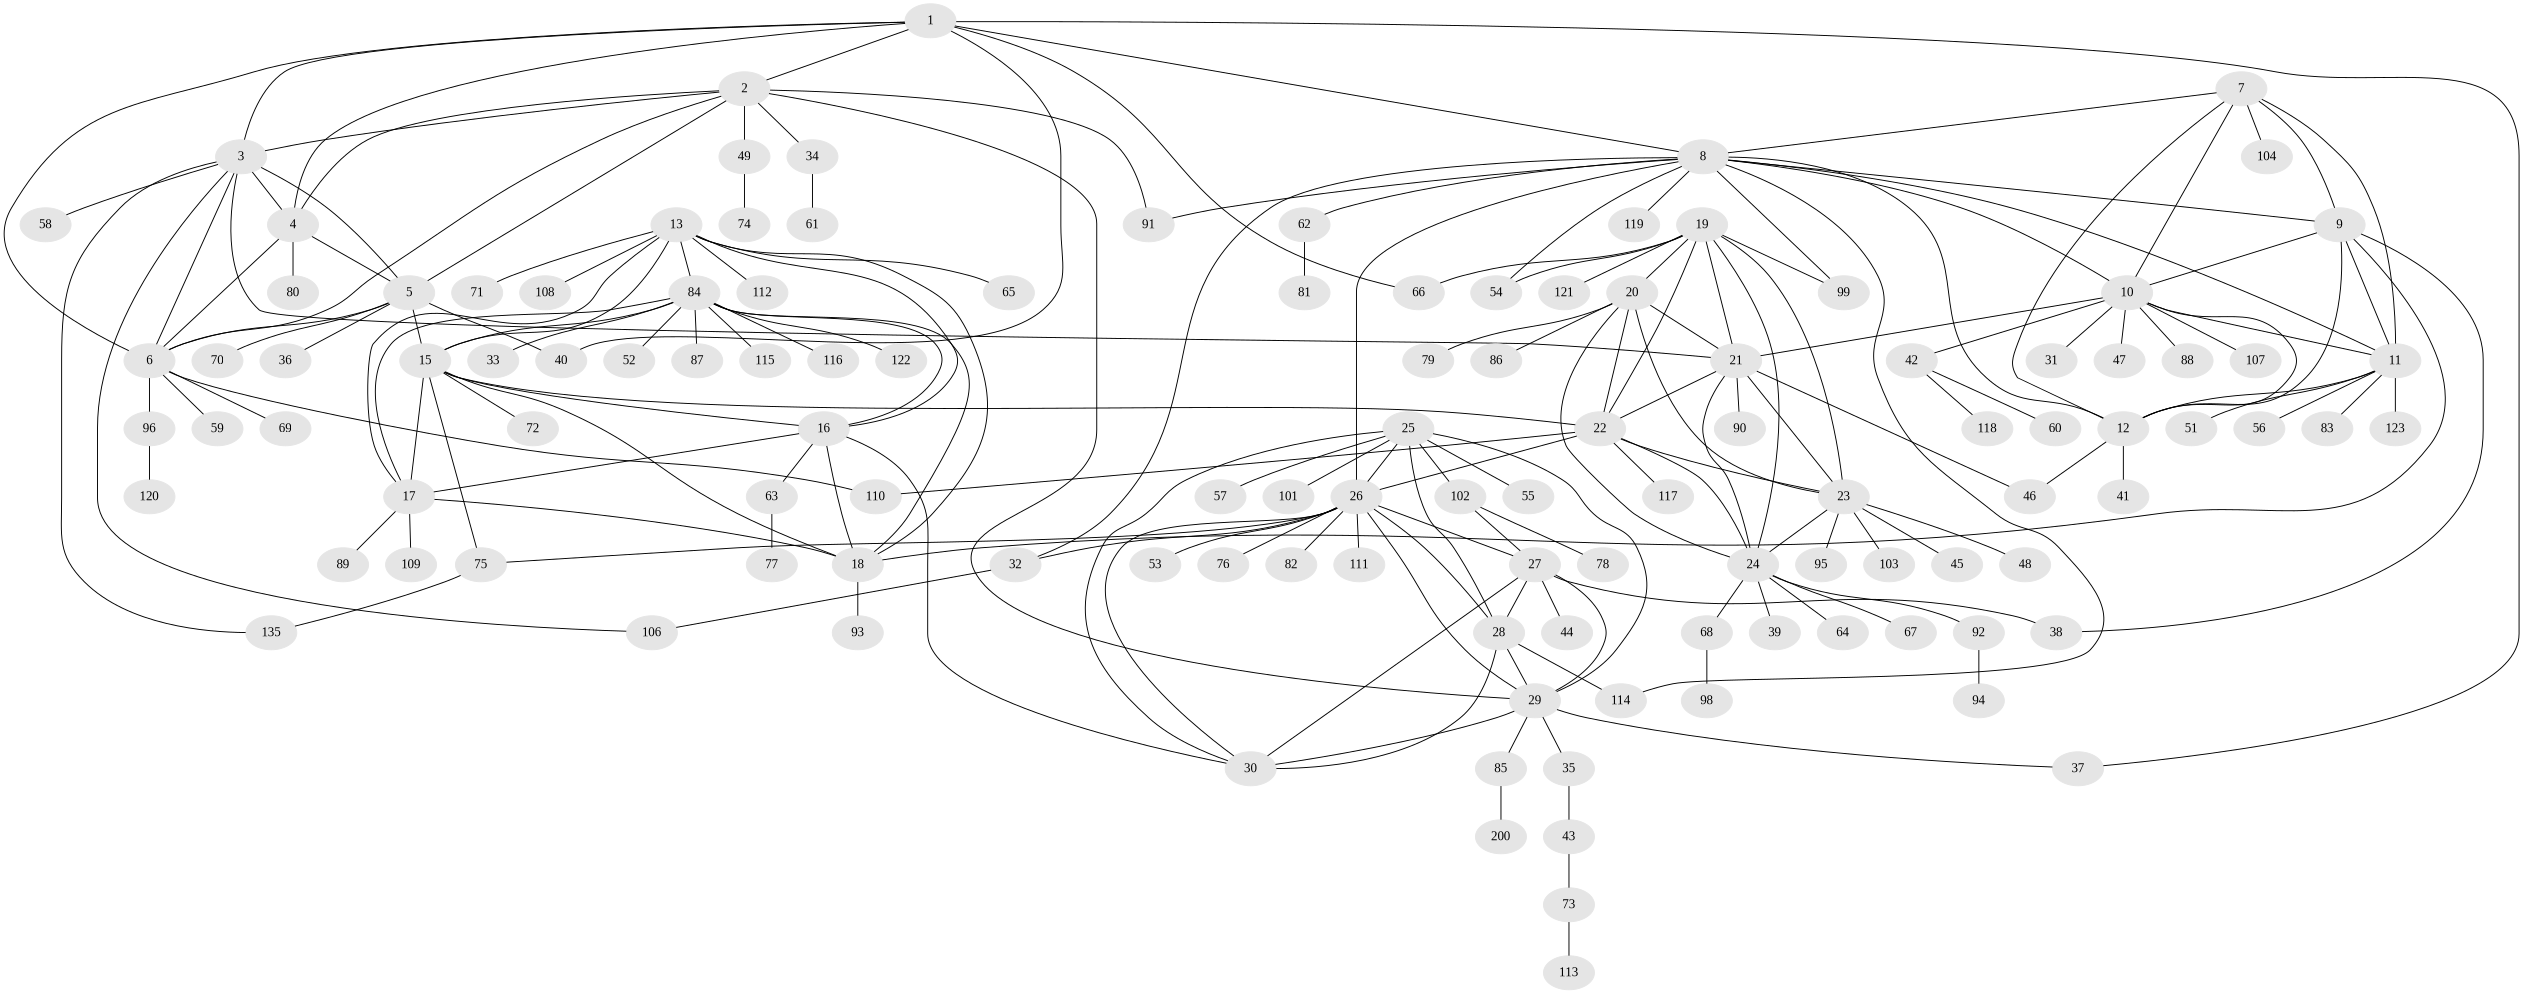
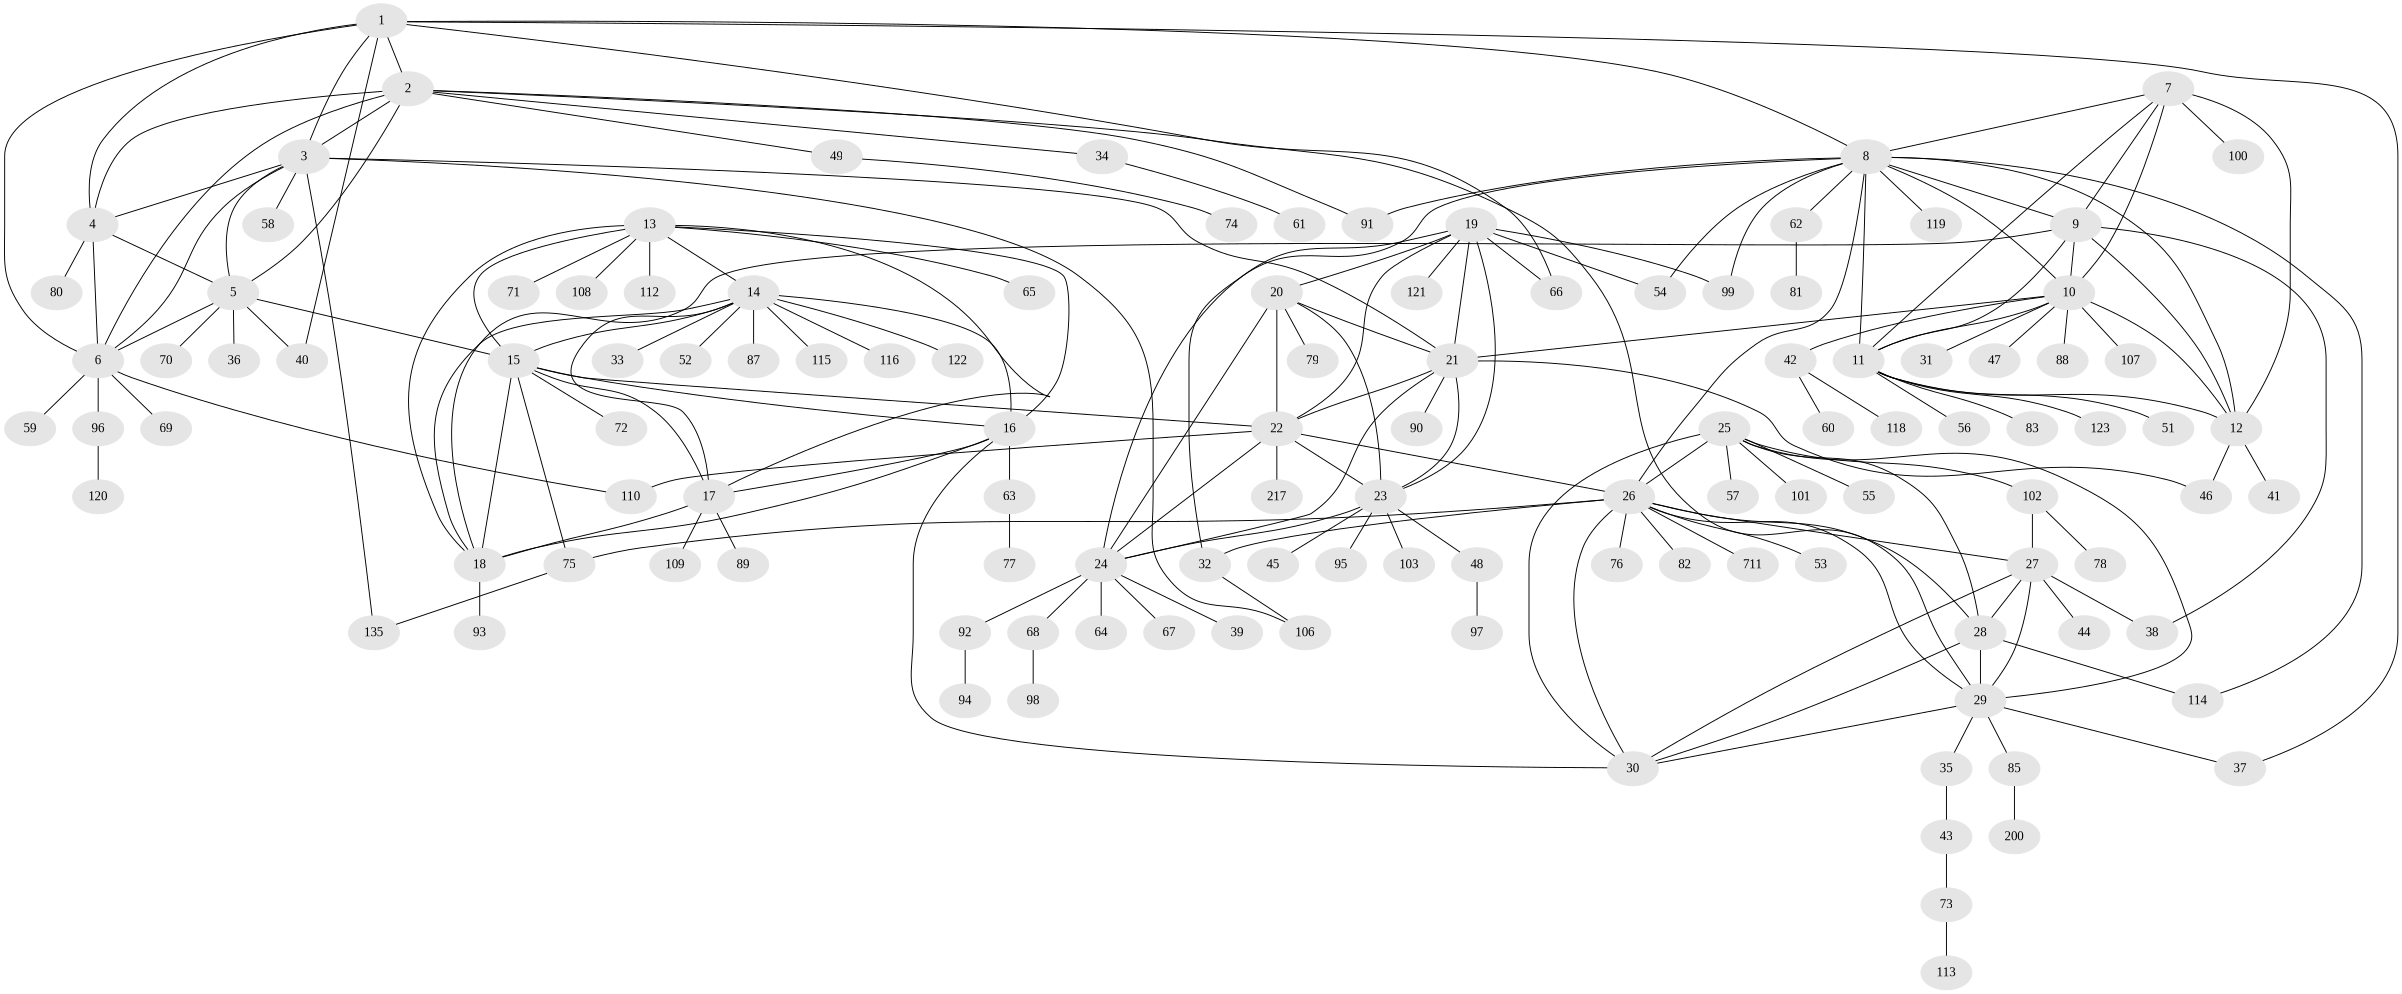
(2267, 157) -> (2238, 157)
(694, 293) -> (754, 293)
(1496, 361) -> none
(1668, 497) -> (1277, 497)
(1359, 565) -> (1753, 565)
none -> (1477, 633)
